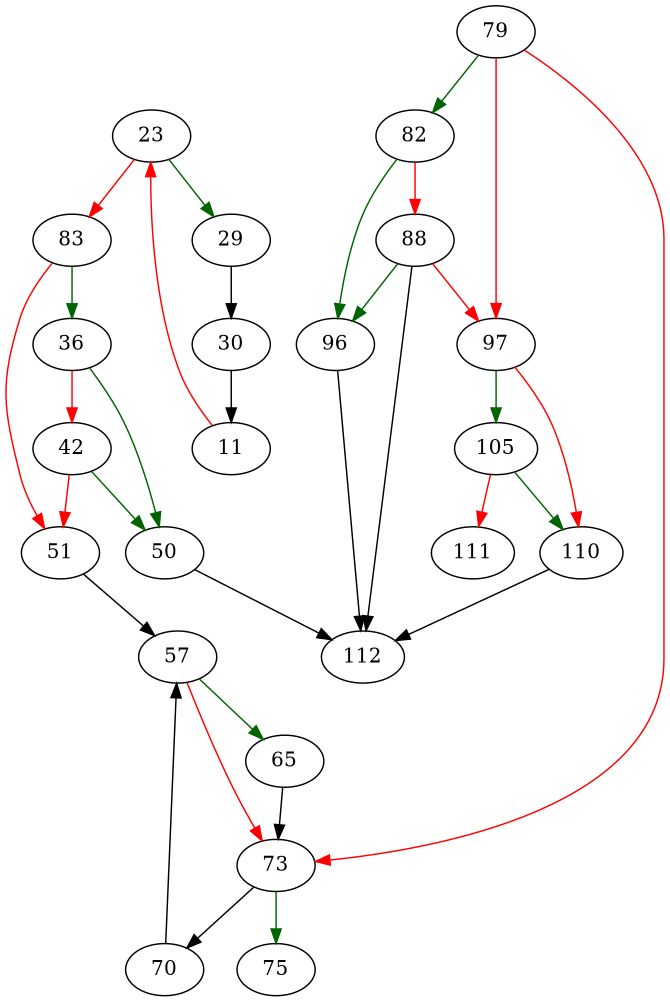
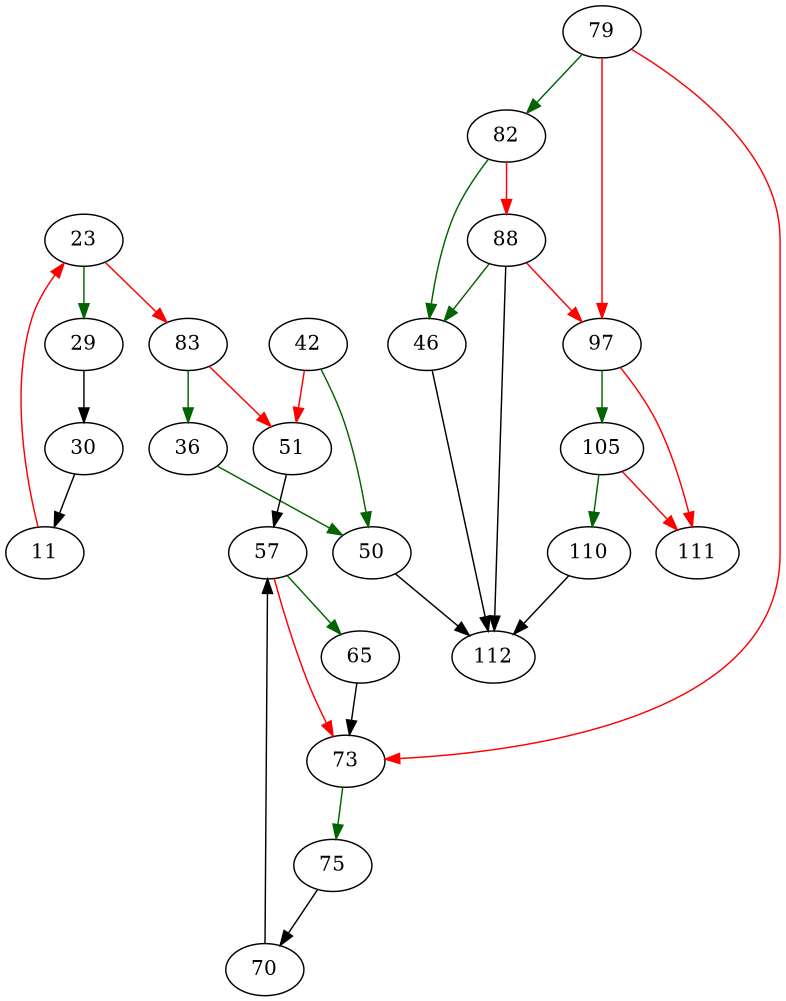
(335, 344) -> (427, 344)
(72, 389) -> none
(556, 435) -> (663, 436)
(226, 913) -> (303, 911)
